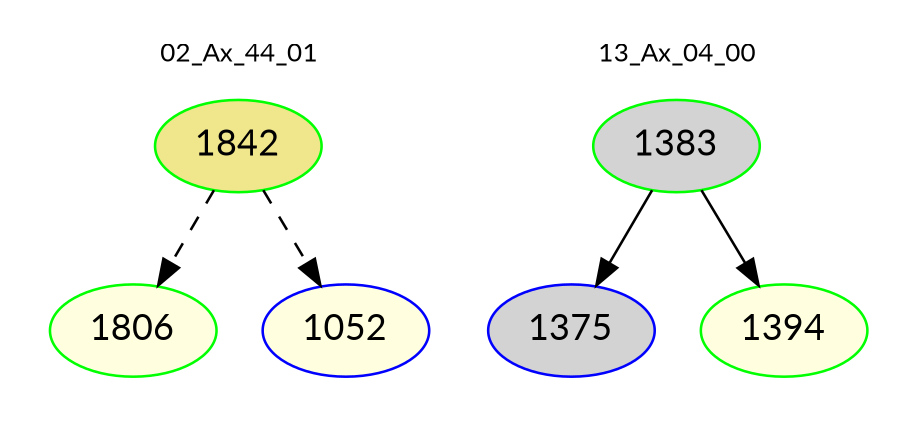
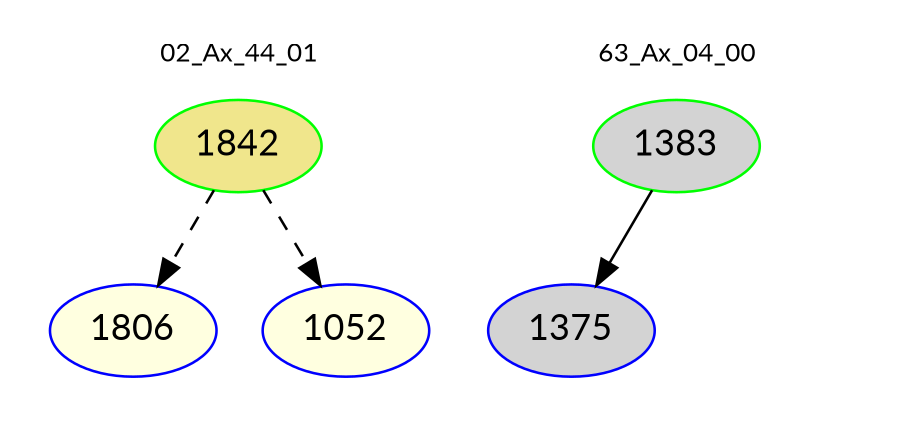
(678, 55) -> (678, 55)
(133, 331) -> (133, 331)
(784, 331) -> none
